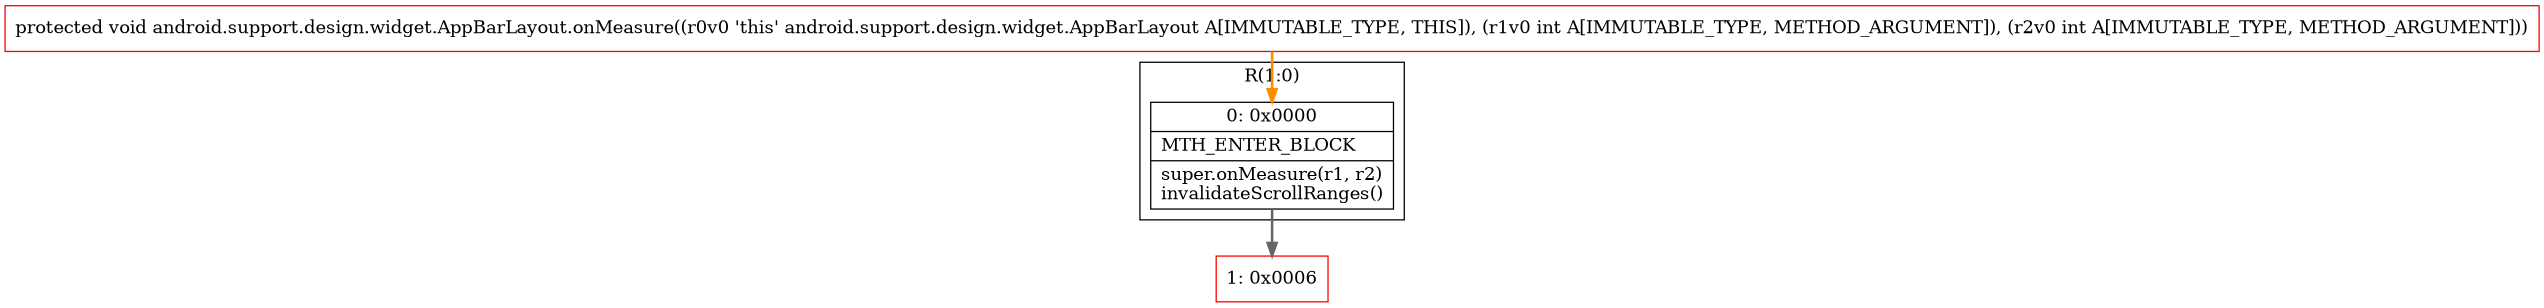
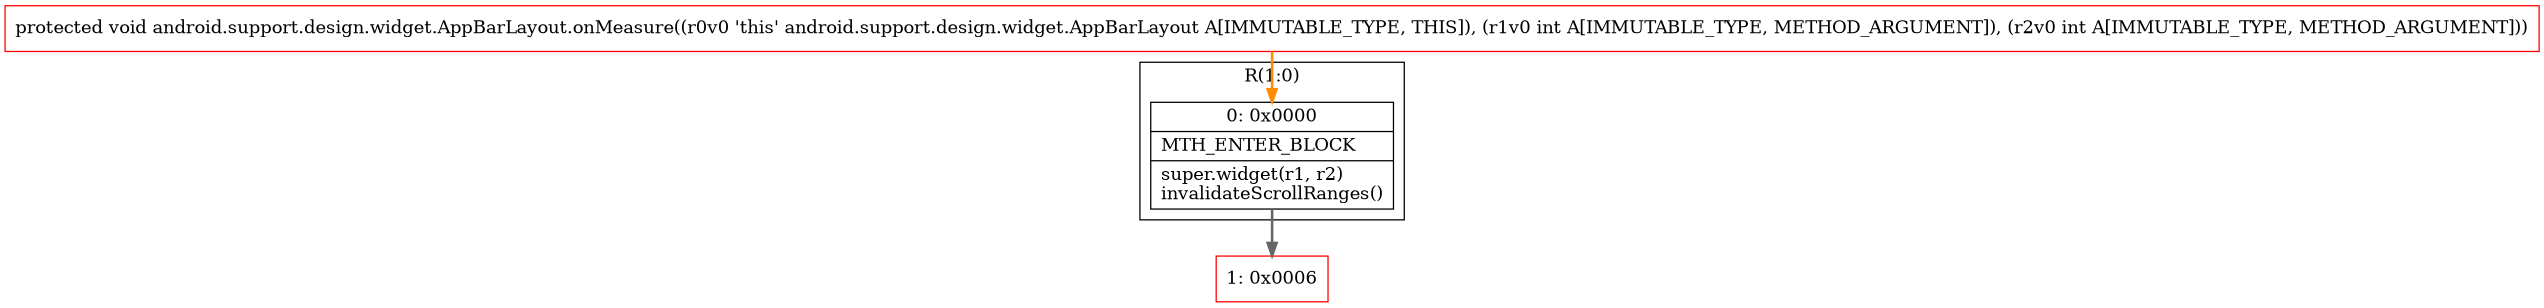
(1272, 175) -> (1252, 175)
